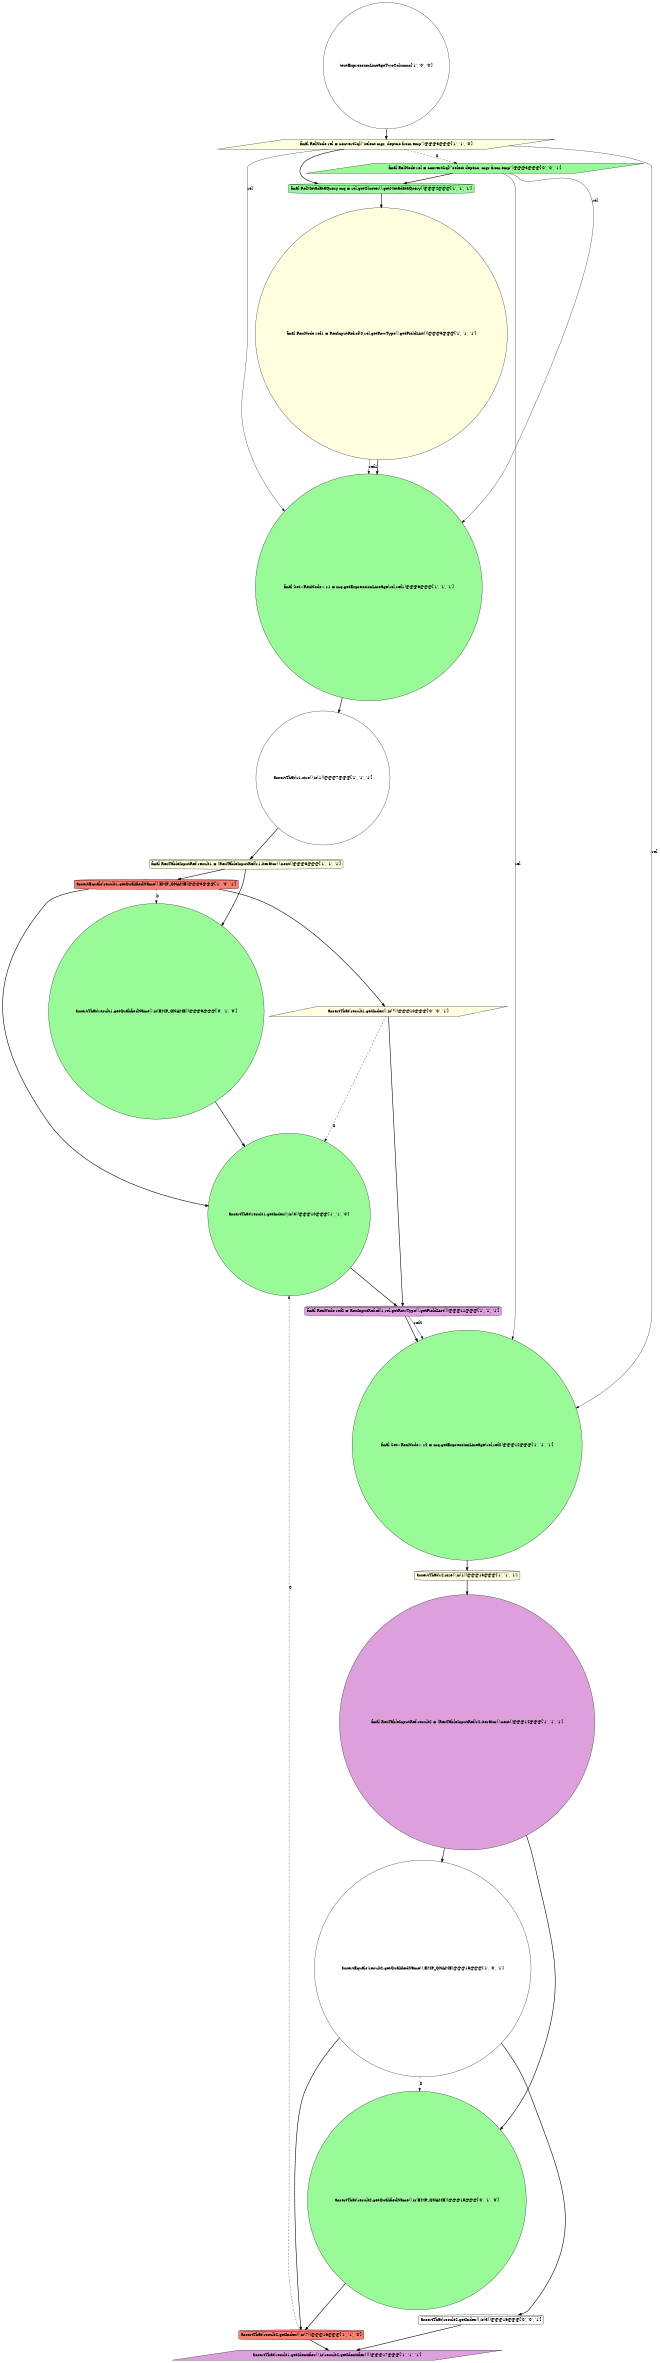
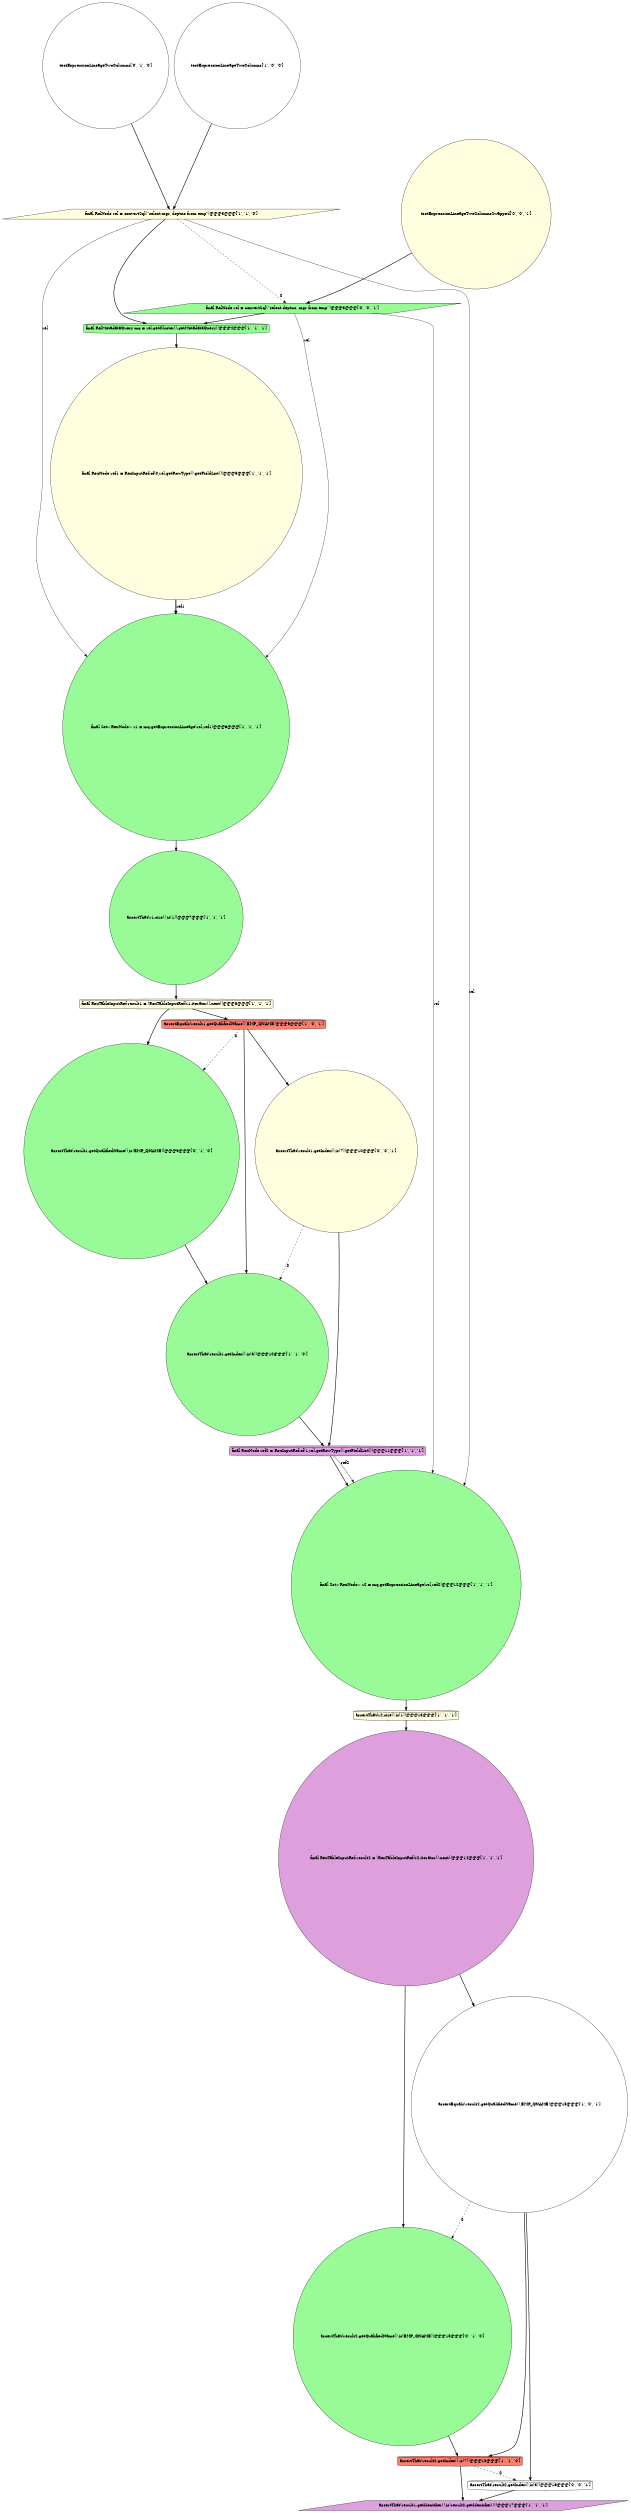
none -> (106, 66)
none -> (476, 214)
(323, 778) -> (176, 918)
(388, 1011) -> (336, 1151)
(289, 1815) -> (494, 2473)
